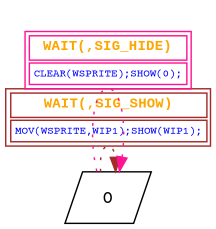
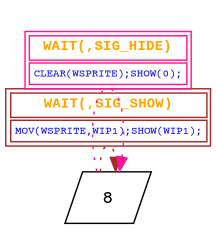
(108, 198) -> (108, 198)
